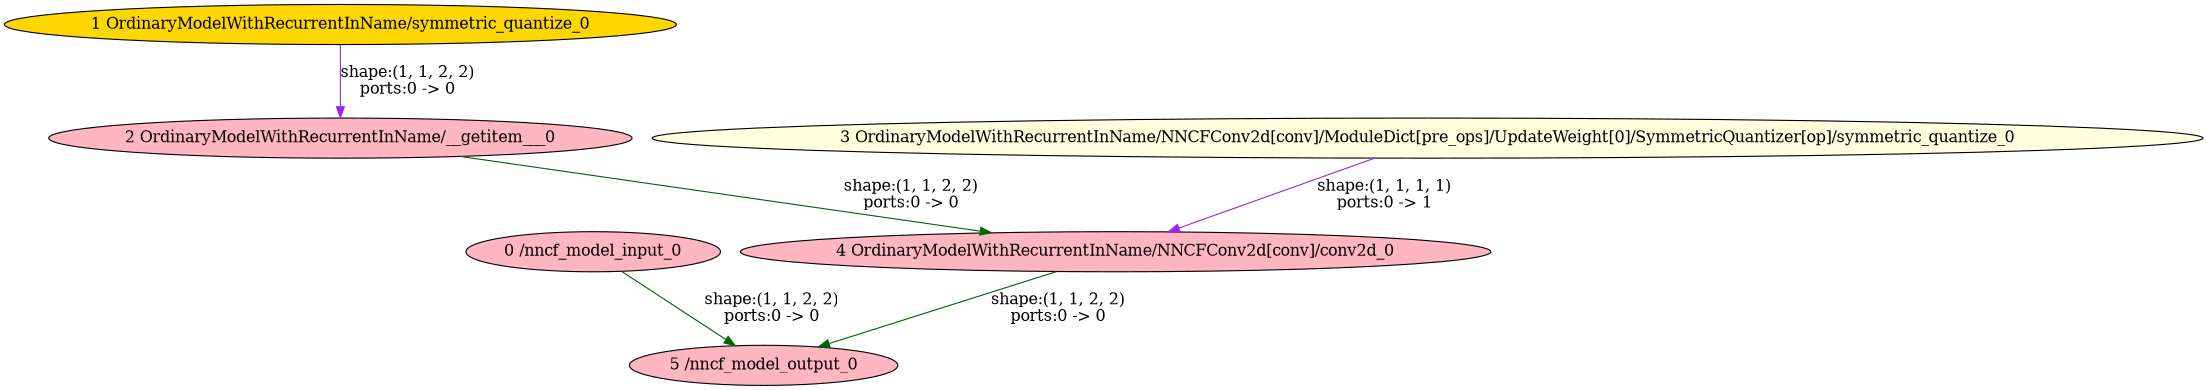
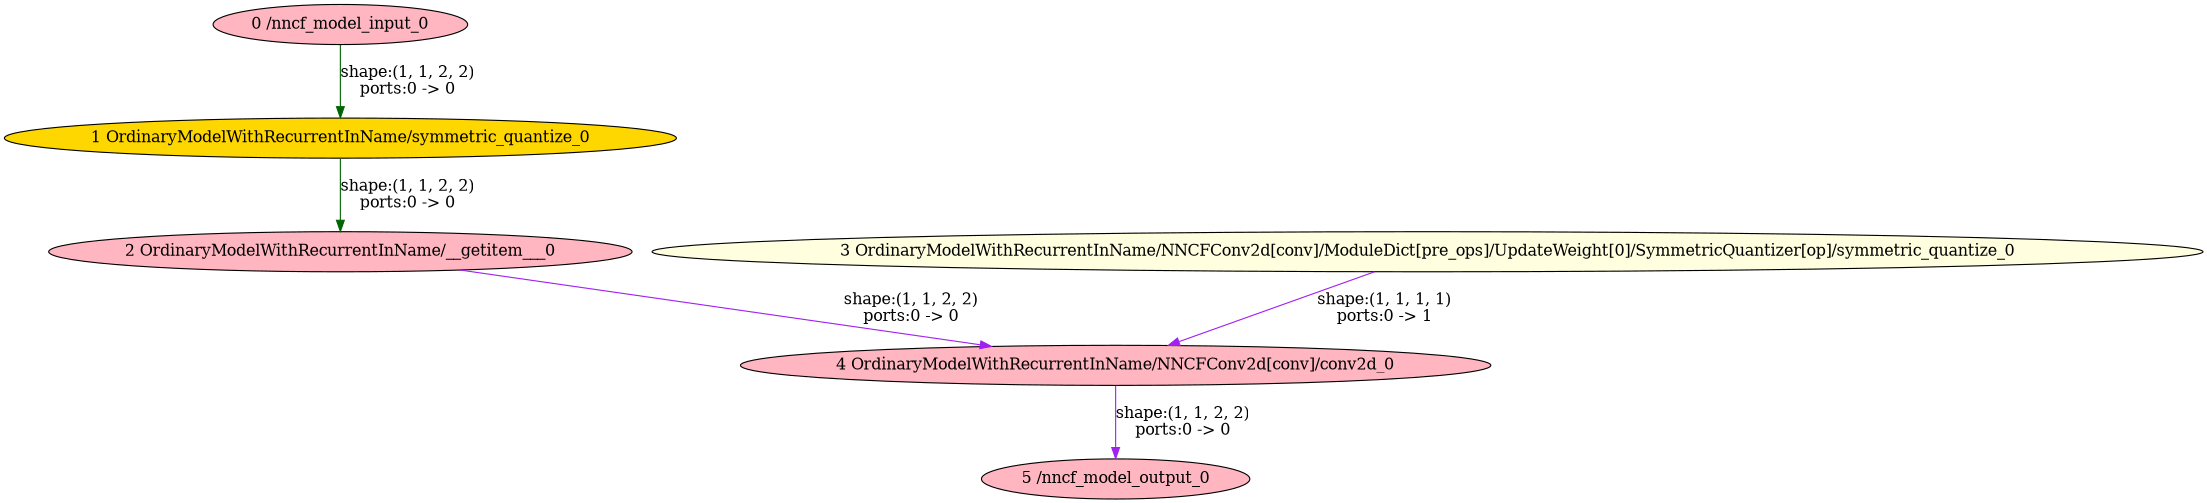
(340, 76) -> (340, 189)
(720, 194) -> (720, 307)
(674, 306) -> (340, 76)
(943, 308) -> (1116, 417)
